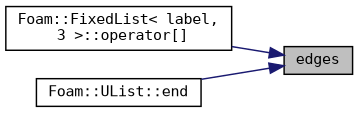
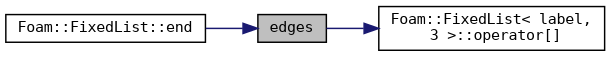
(251, 50) -> (345, 28)
(119, 93) -> (106, 28)
